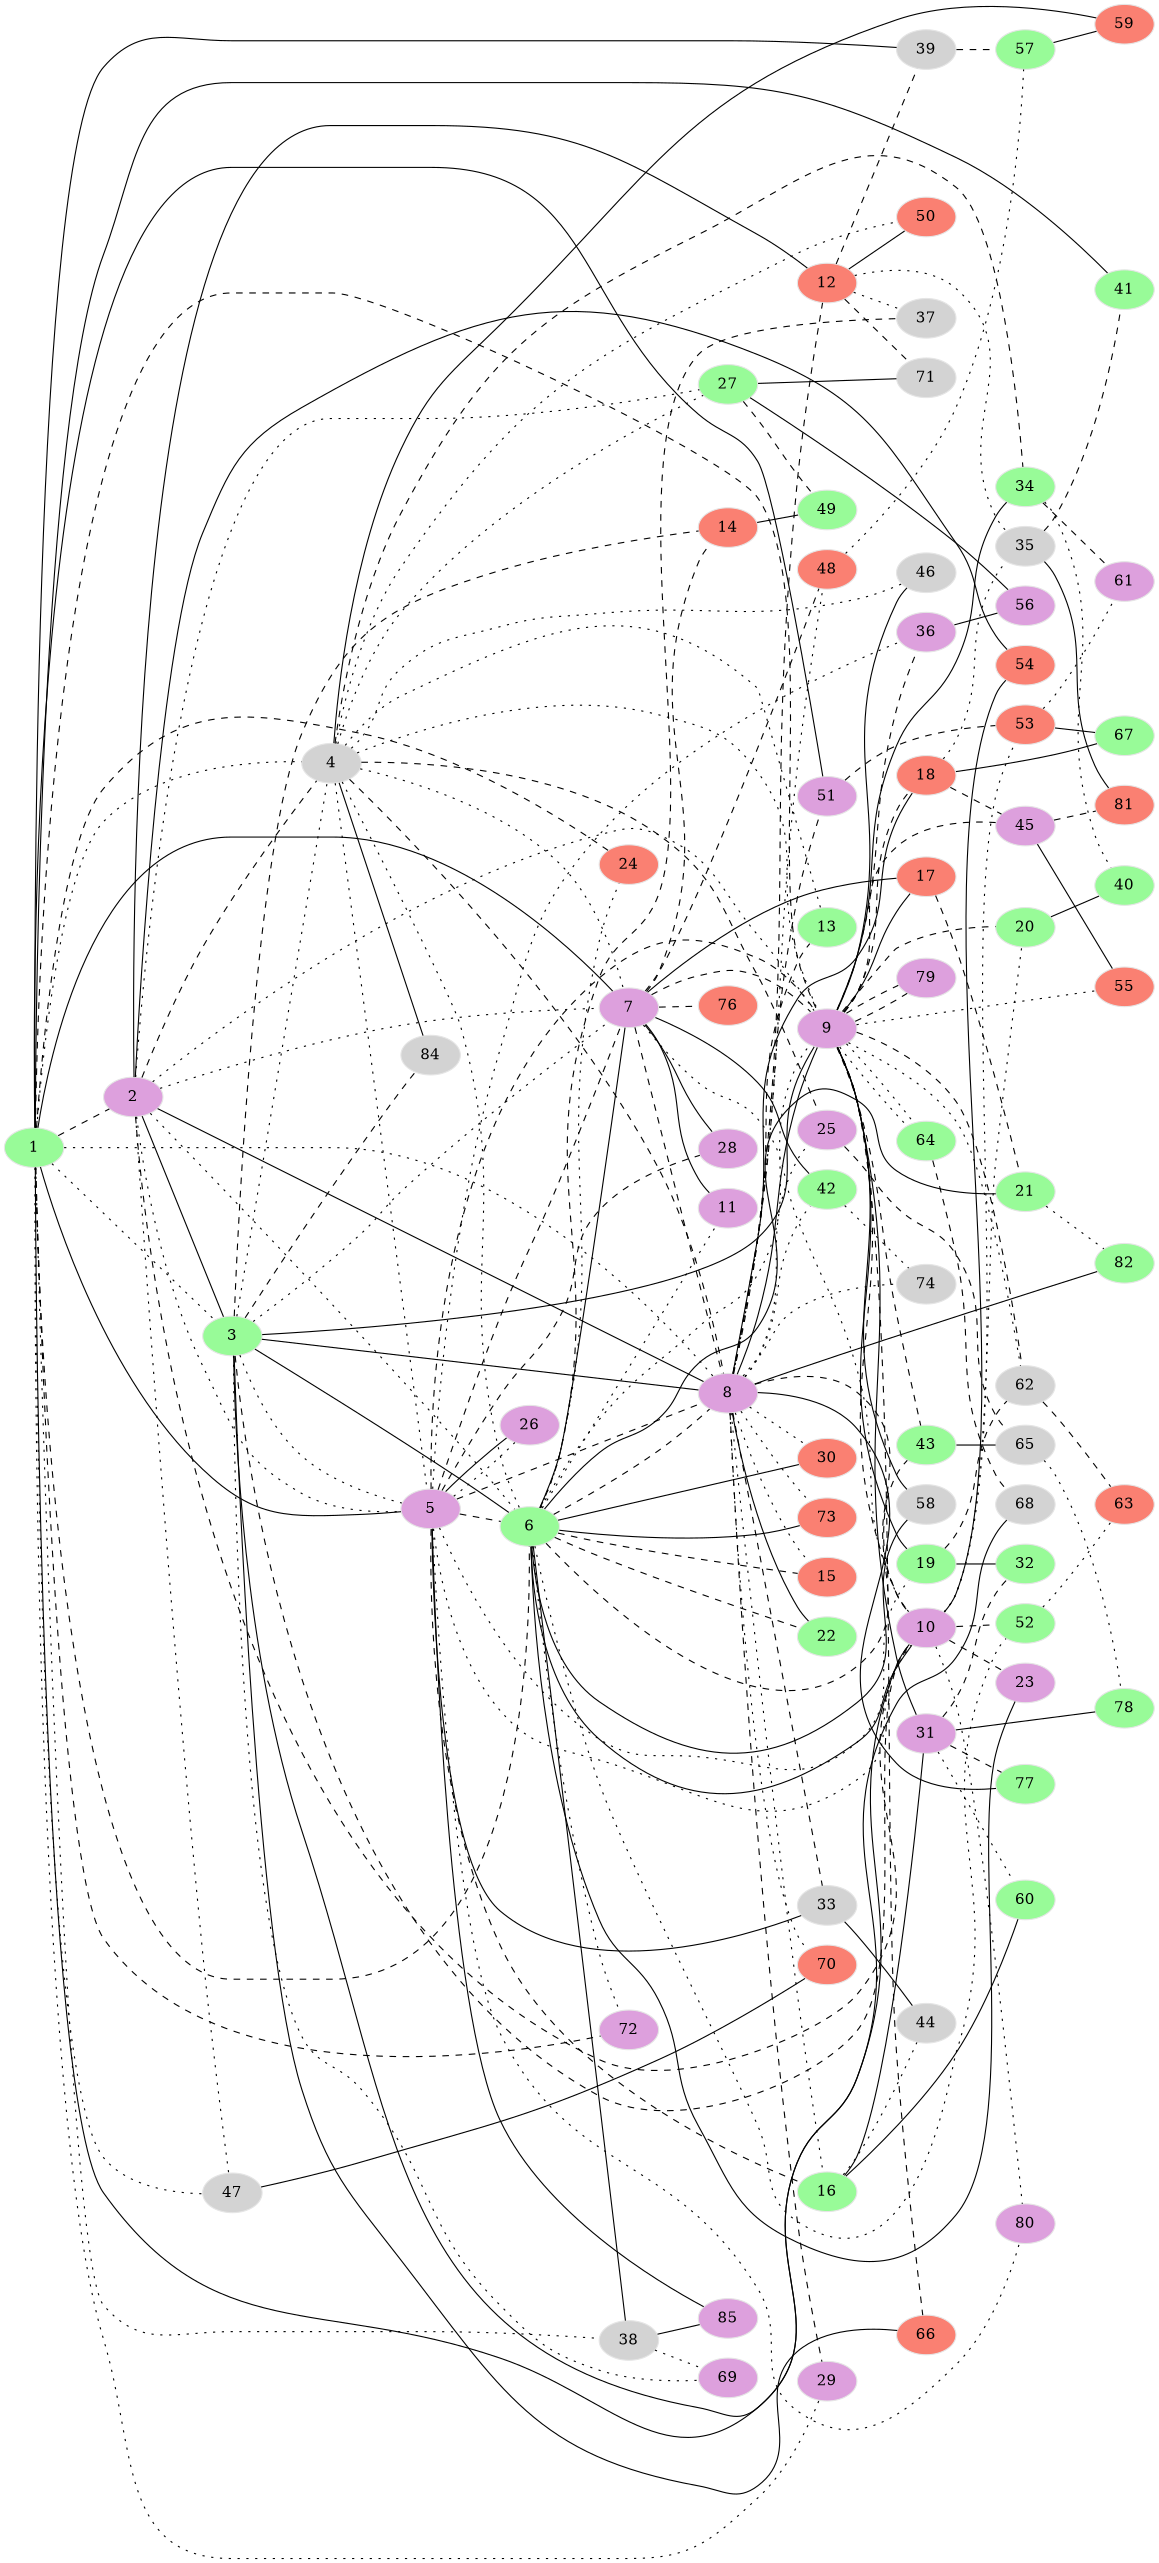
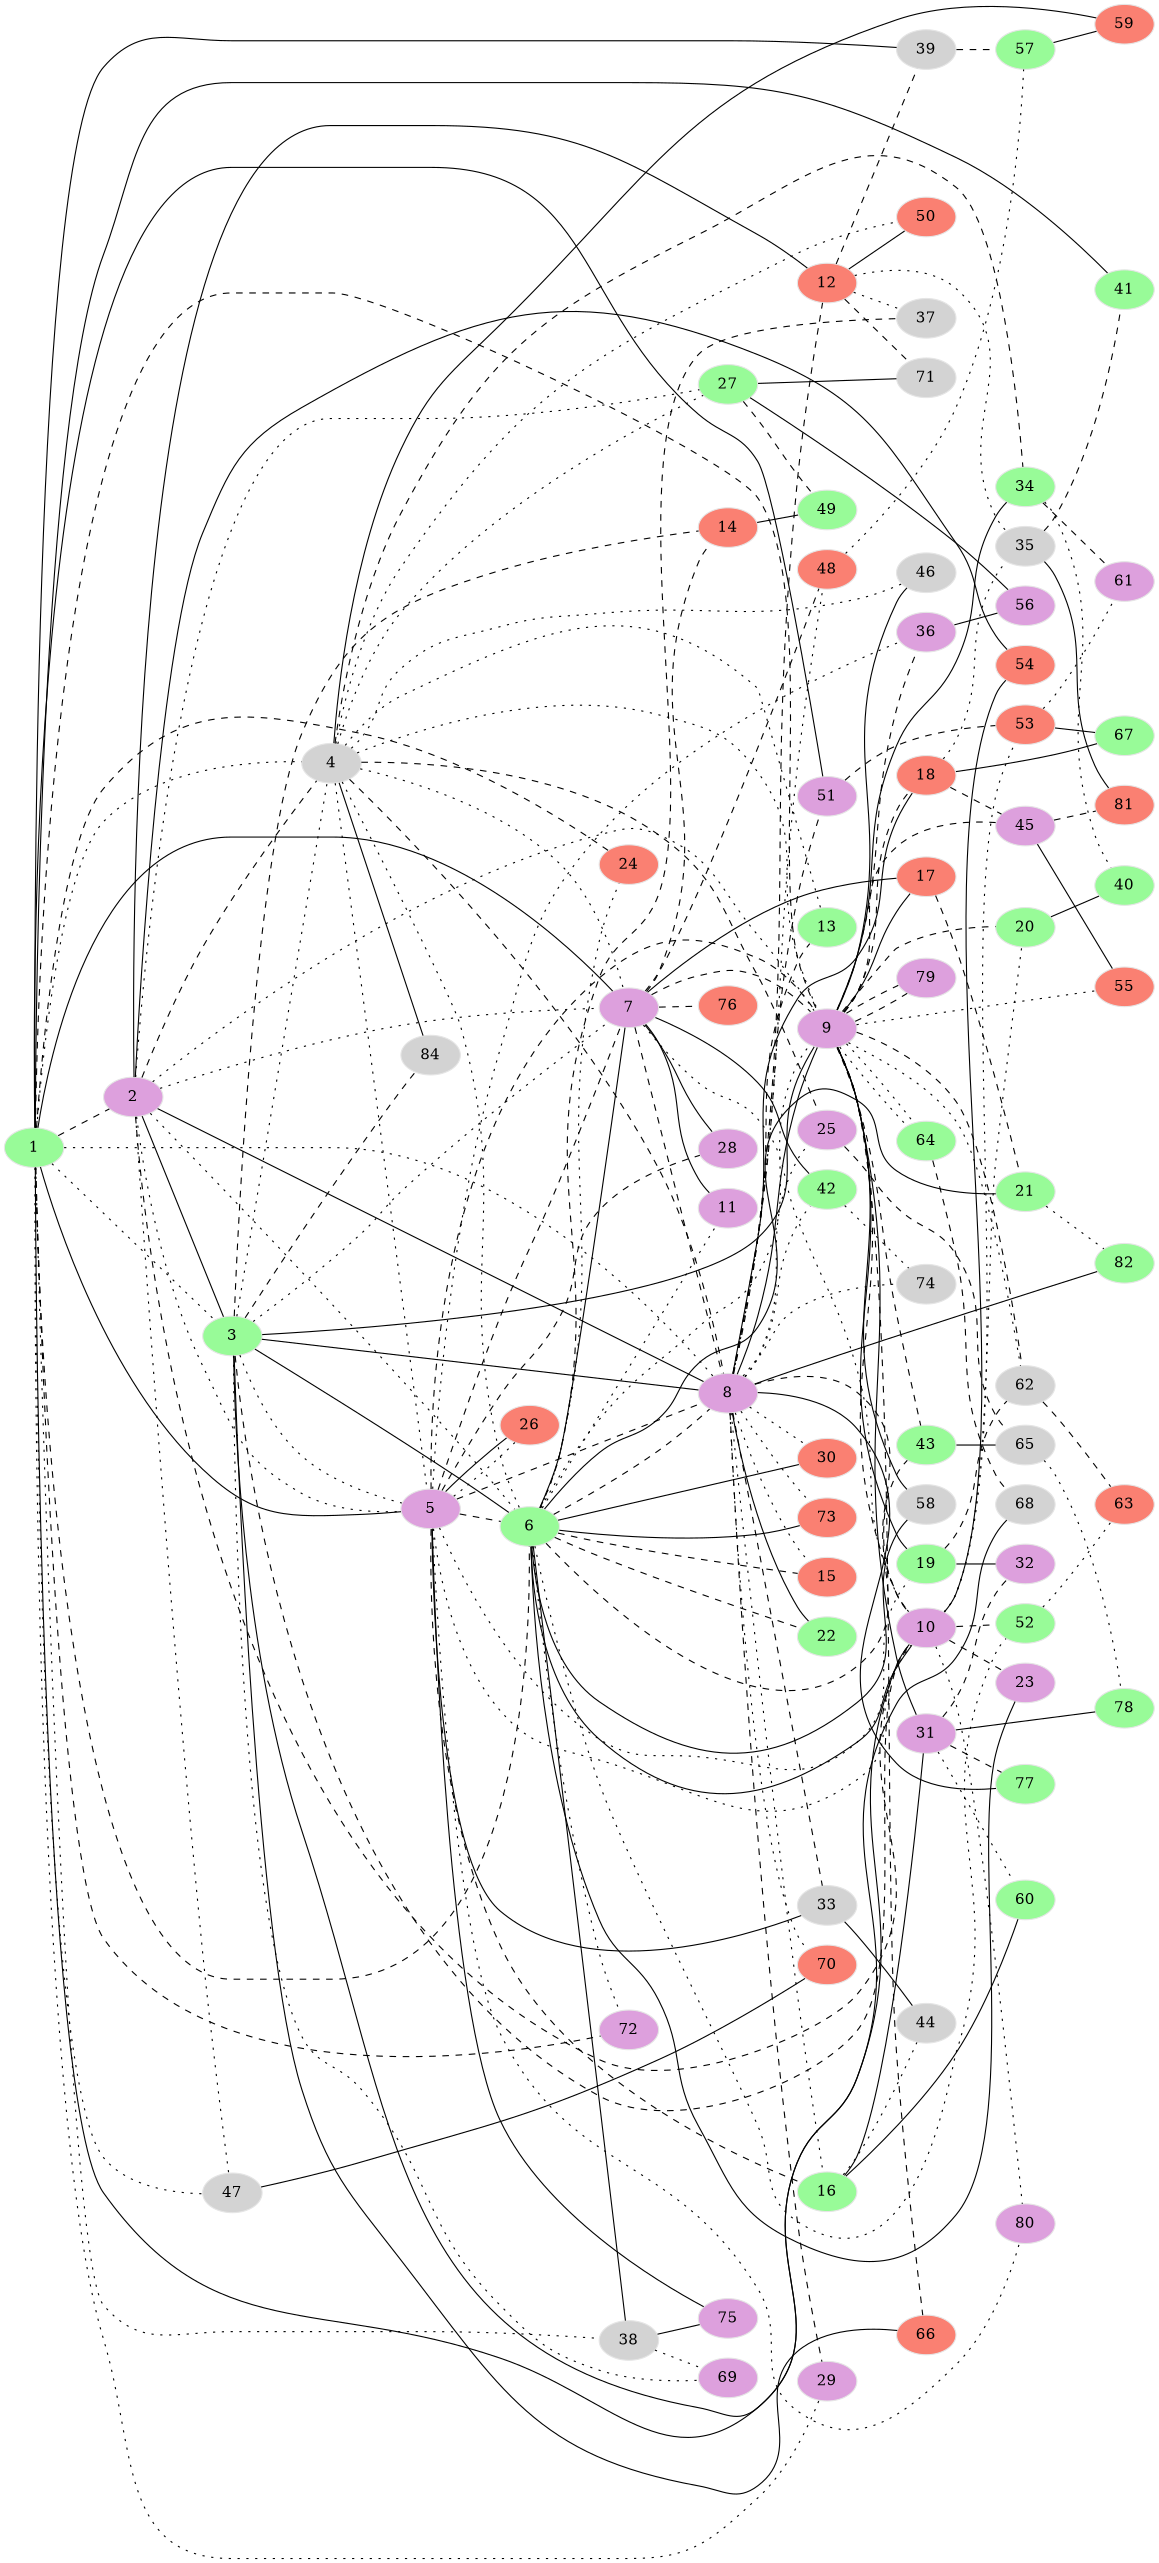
(530, 1425) -> (530, 1425)
(1025, 1564) -> (1025, 1564)
(728, 2318) -> (728, 2318)
